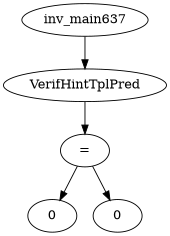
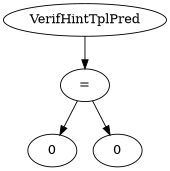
(85, 20) -> none
